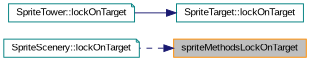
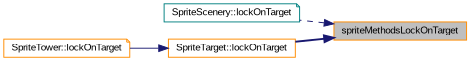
(72, 13) -> (67, 48)
(240, 13) -> (232, 48)
none -> (310, 40)
